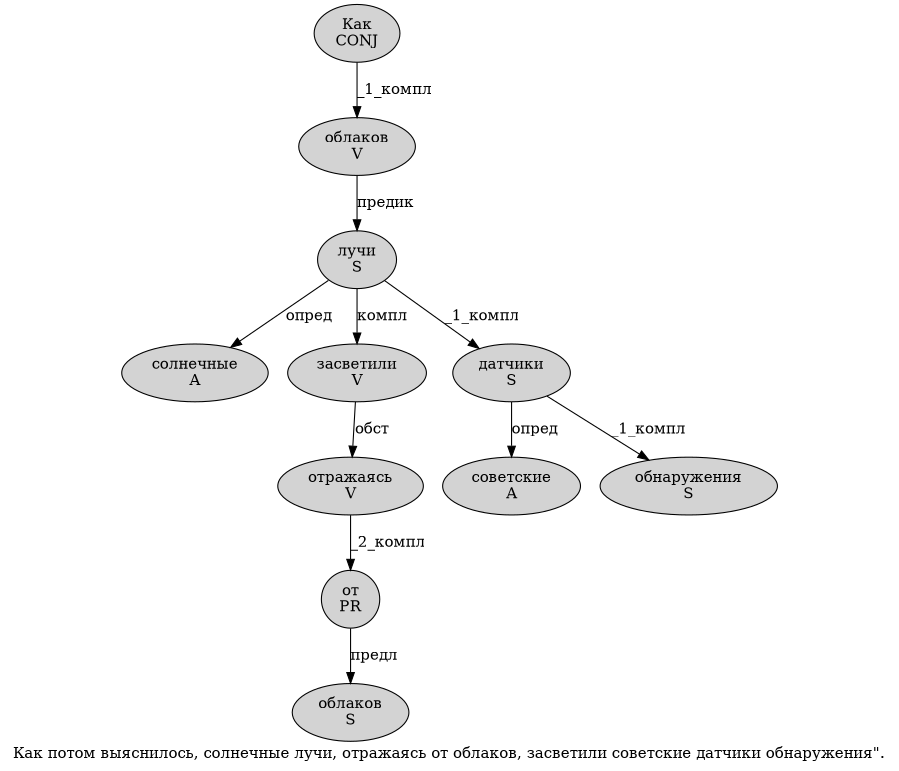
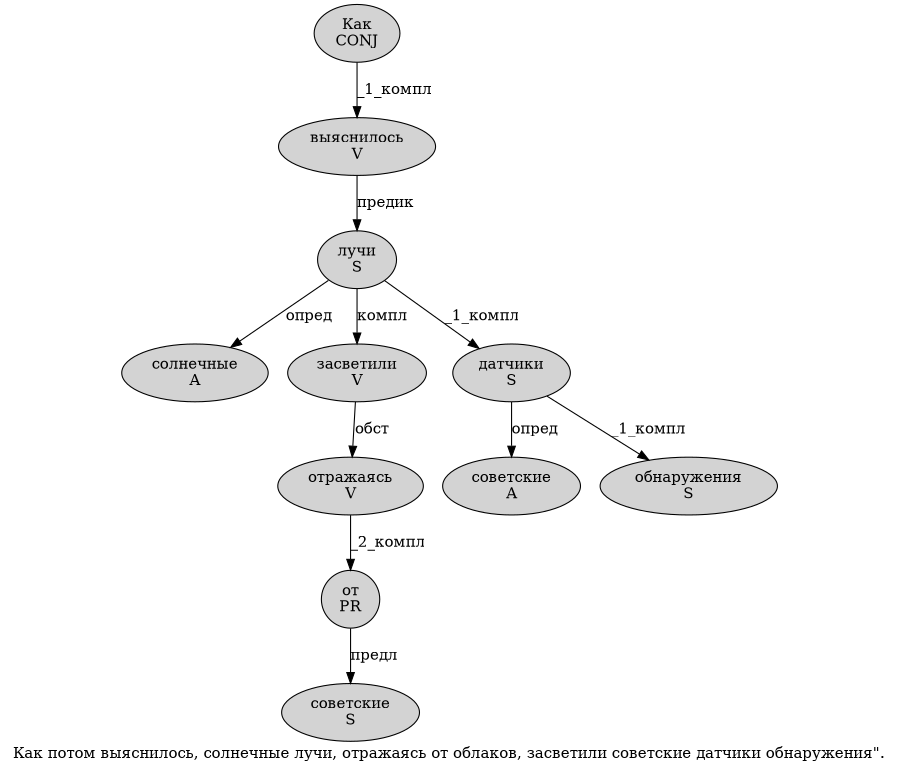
(357, 147) -> (357, 147)
(351, 712) -> (351, 712)
